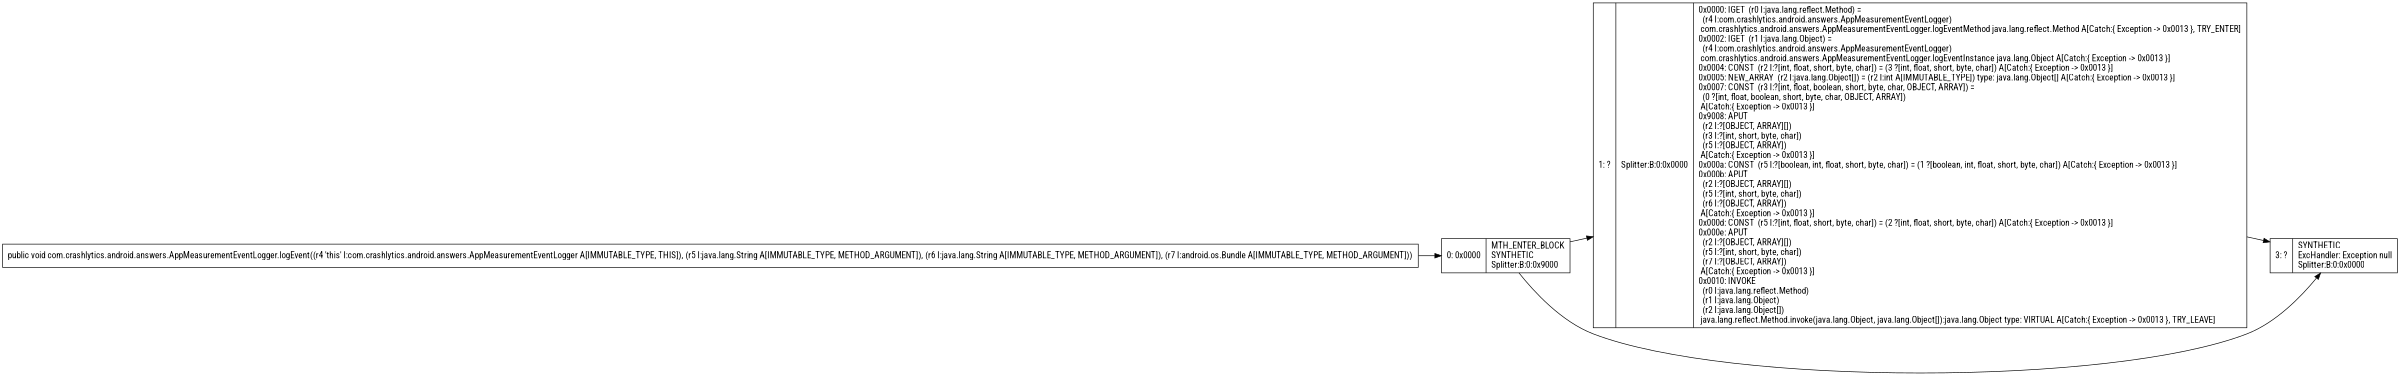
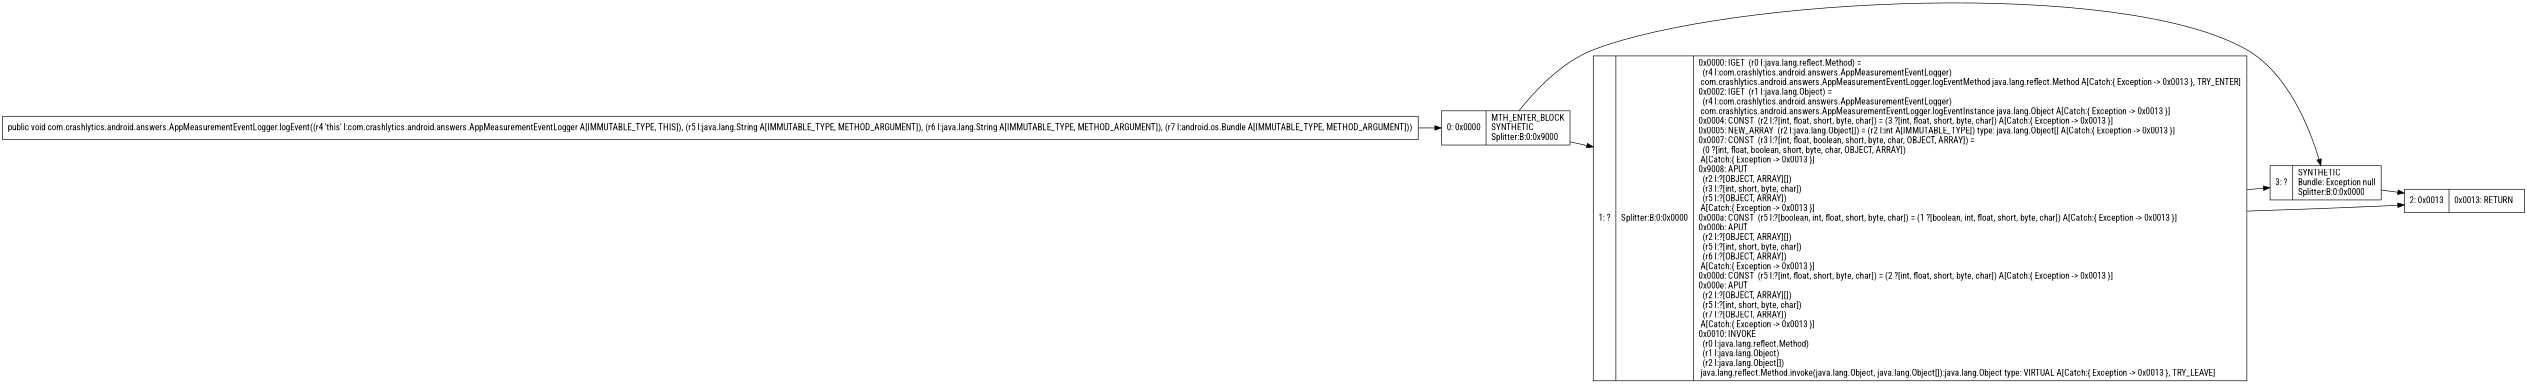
none -> (2464, 201)
(2345, 255) -> (2337, 182)
